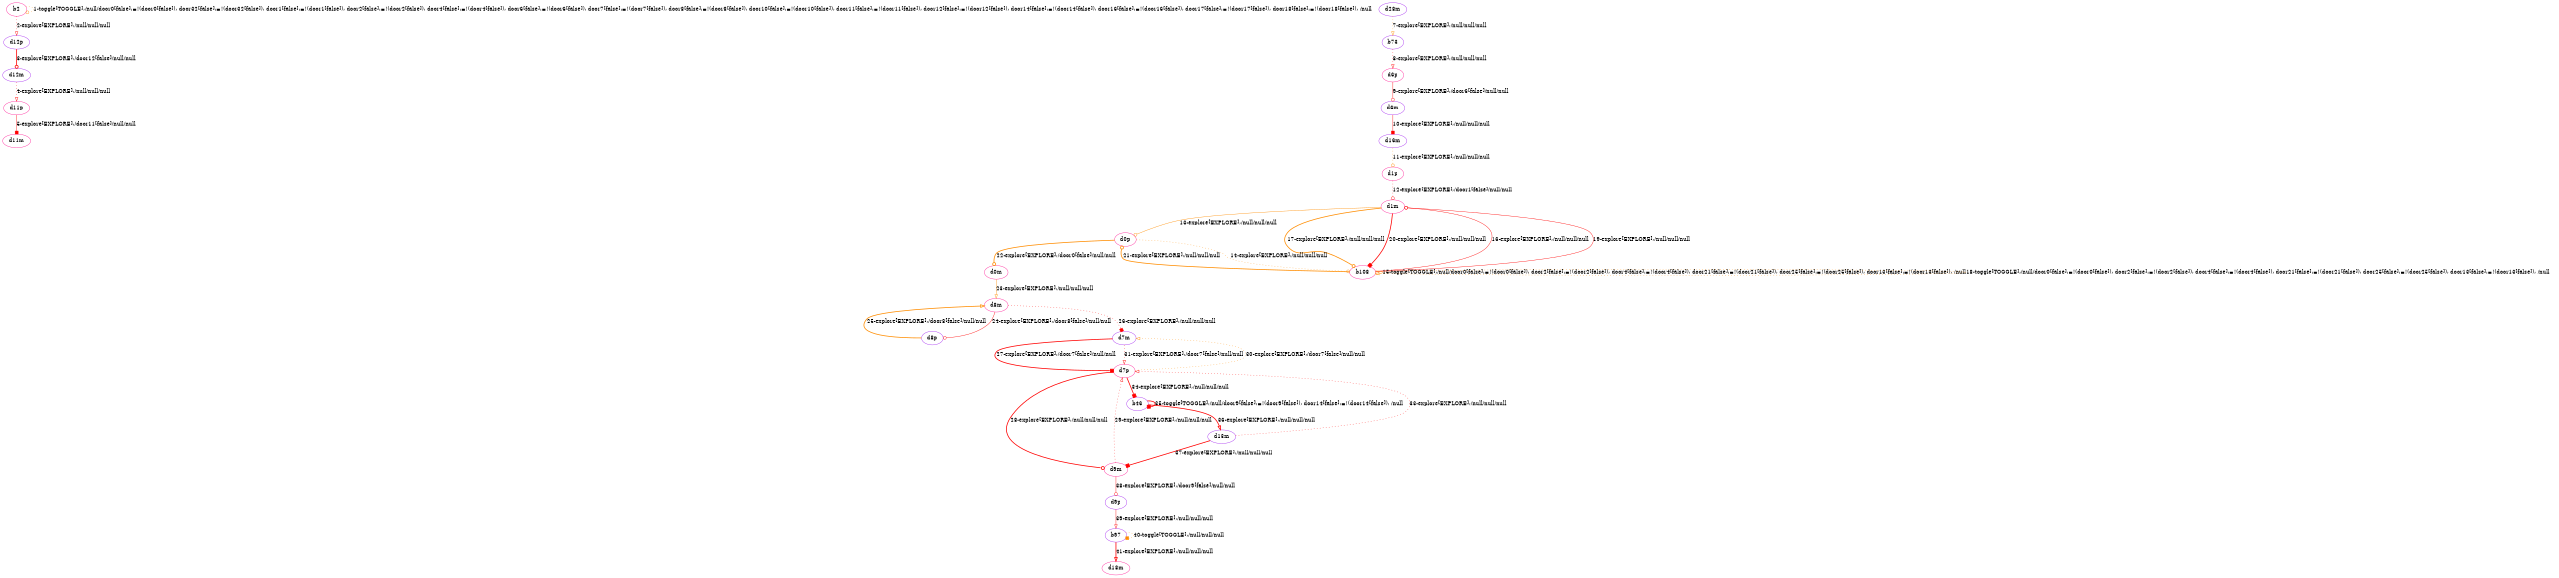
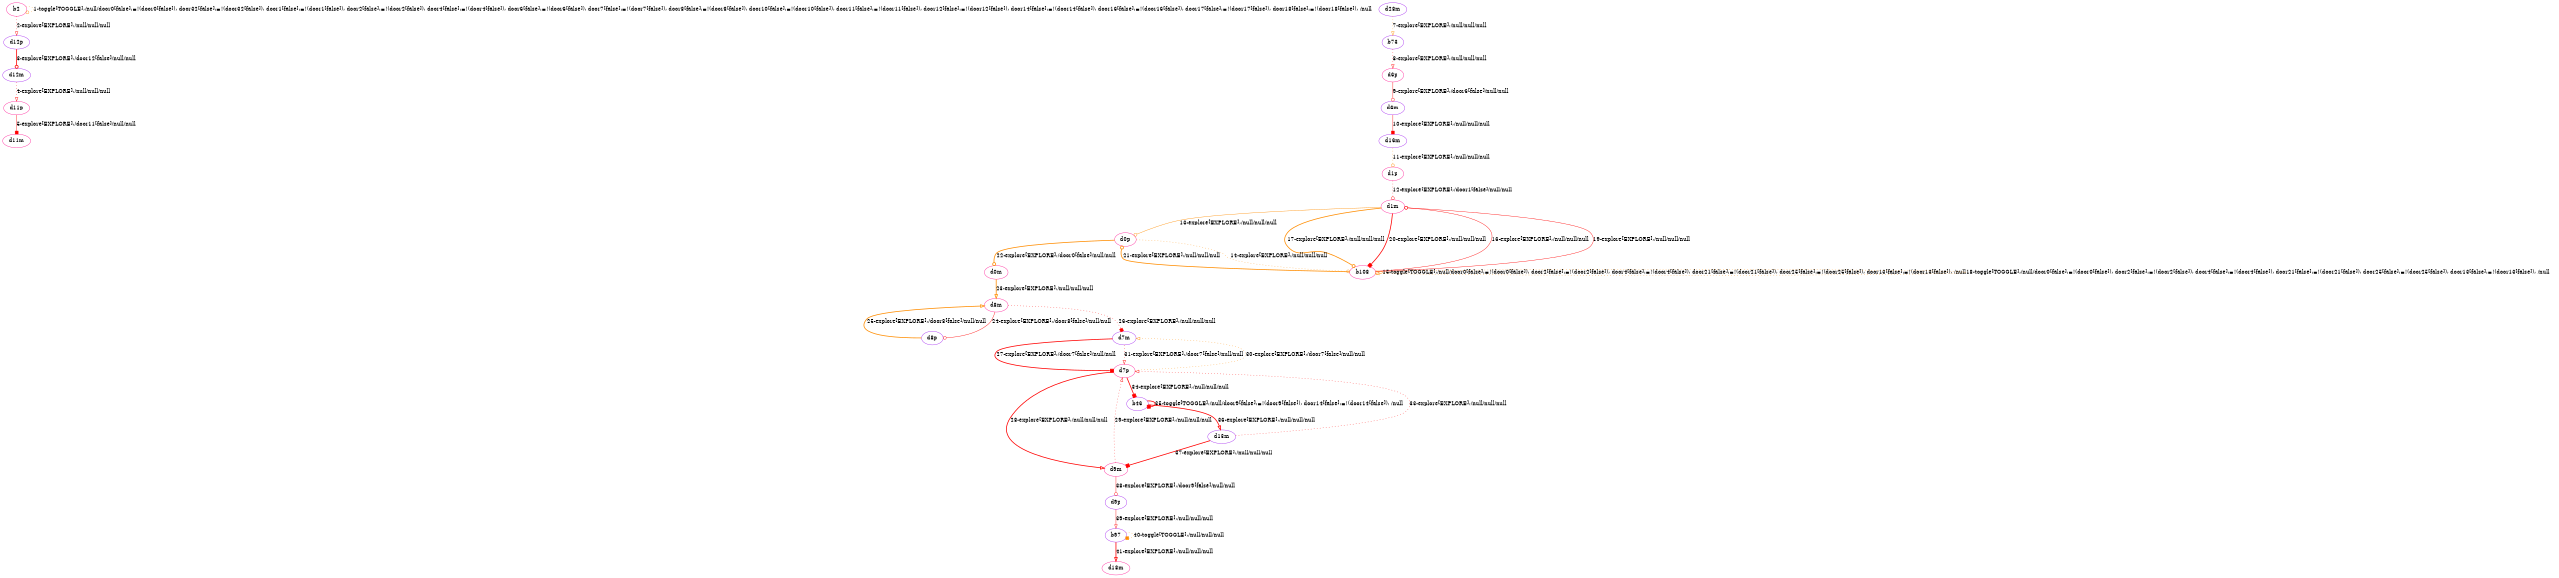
(996, 287) -> (996, 287)
(1010, 419) -> (1010, 419)
